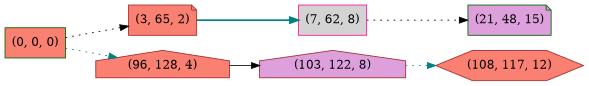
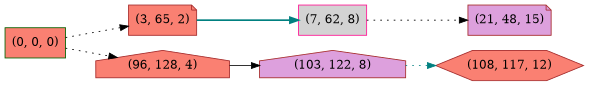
(510, 20) -> (510, 20)
(87, 52) -> (87, 52)
